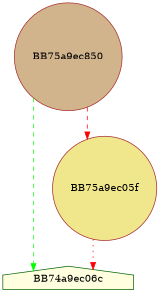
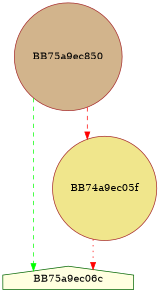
(105, 188) -> (105, 188)
(68, 279) -> (68, 279)
